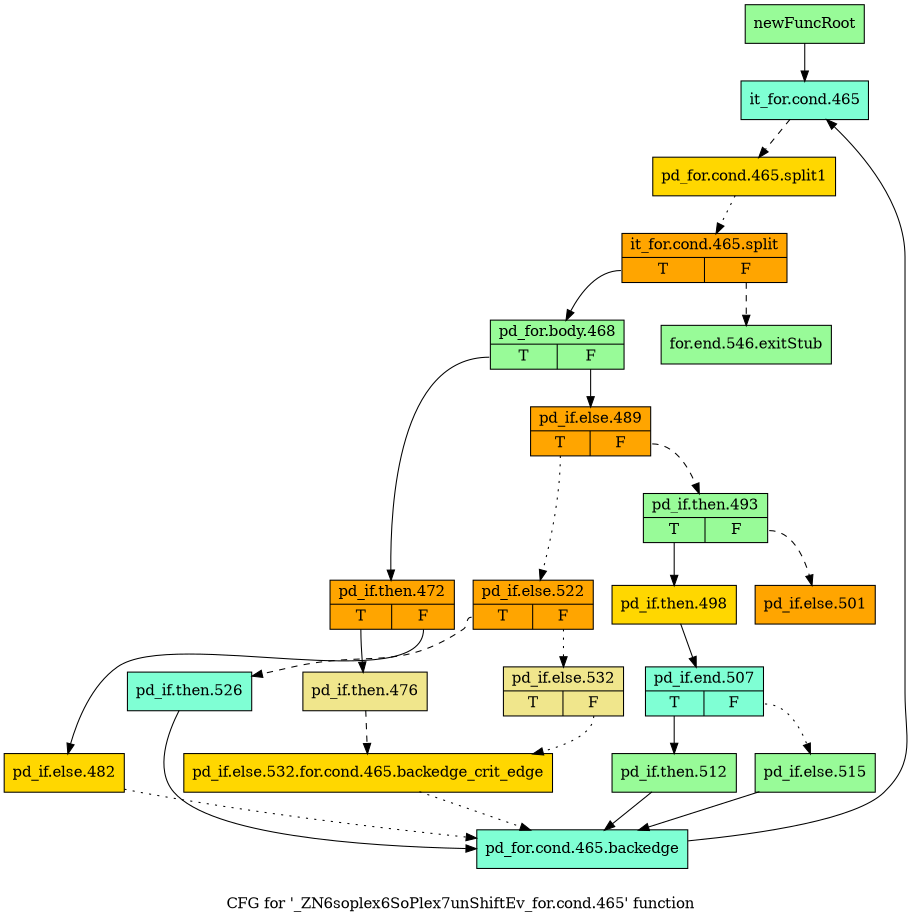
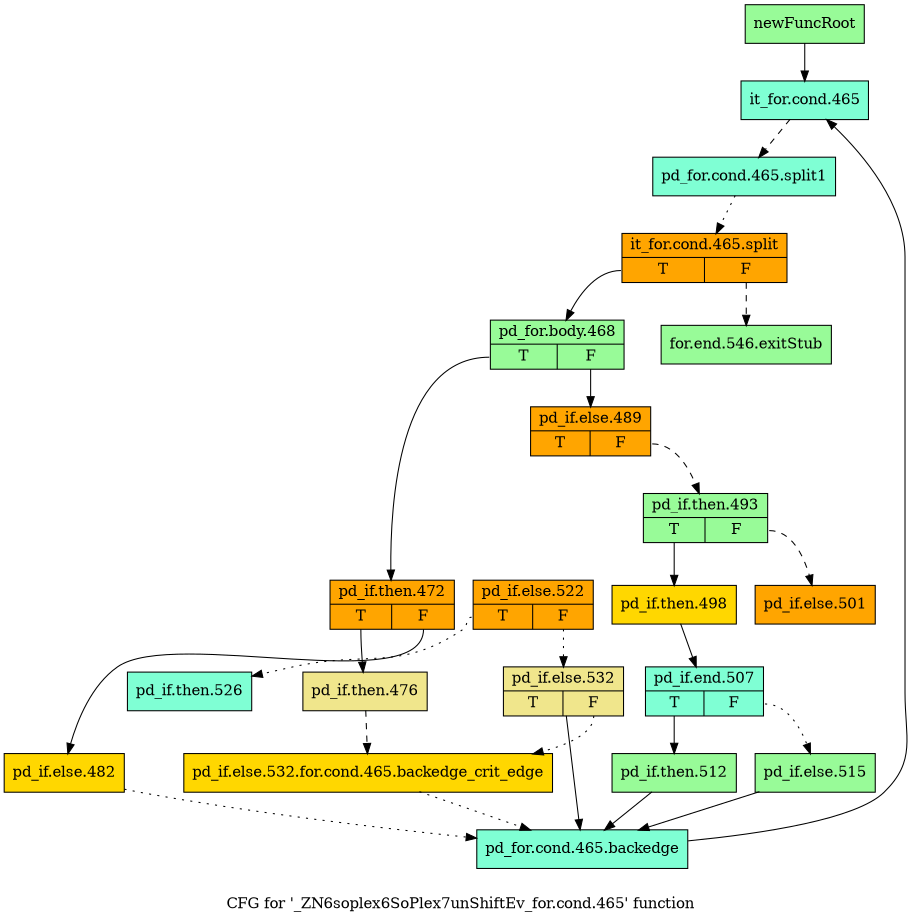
(744, 177) -> (744, 177)
(555, 514) -> none
(422, 650) -> (422, 650)
(272, 832) -> (573, 768)
